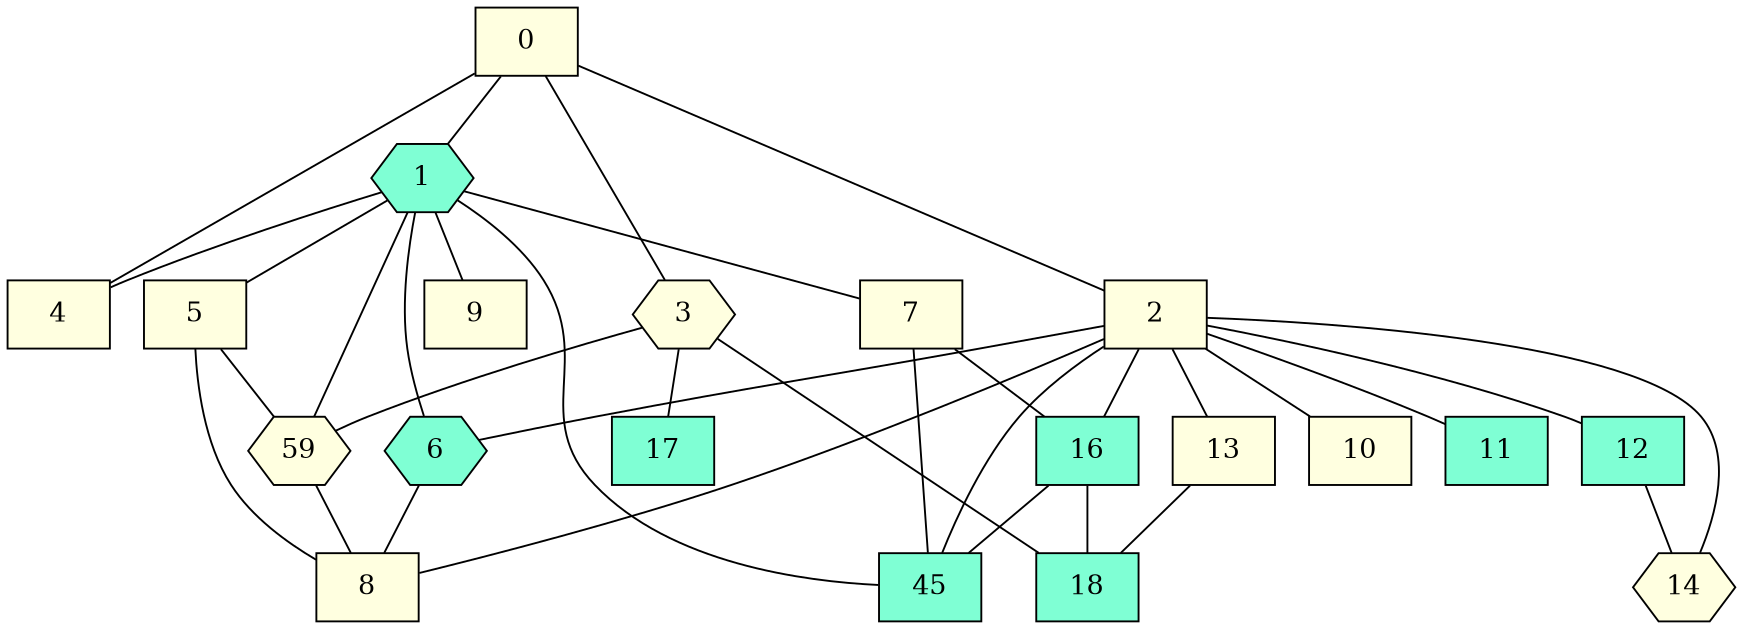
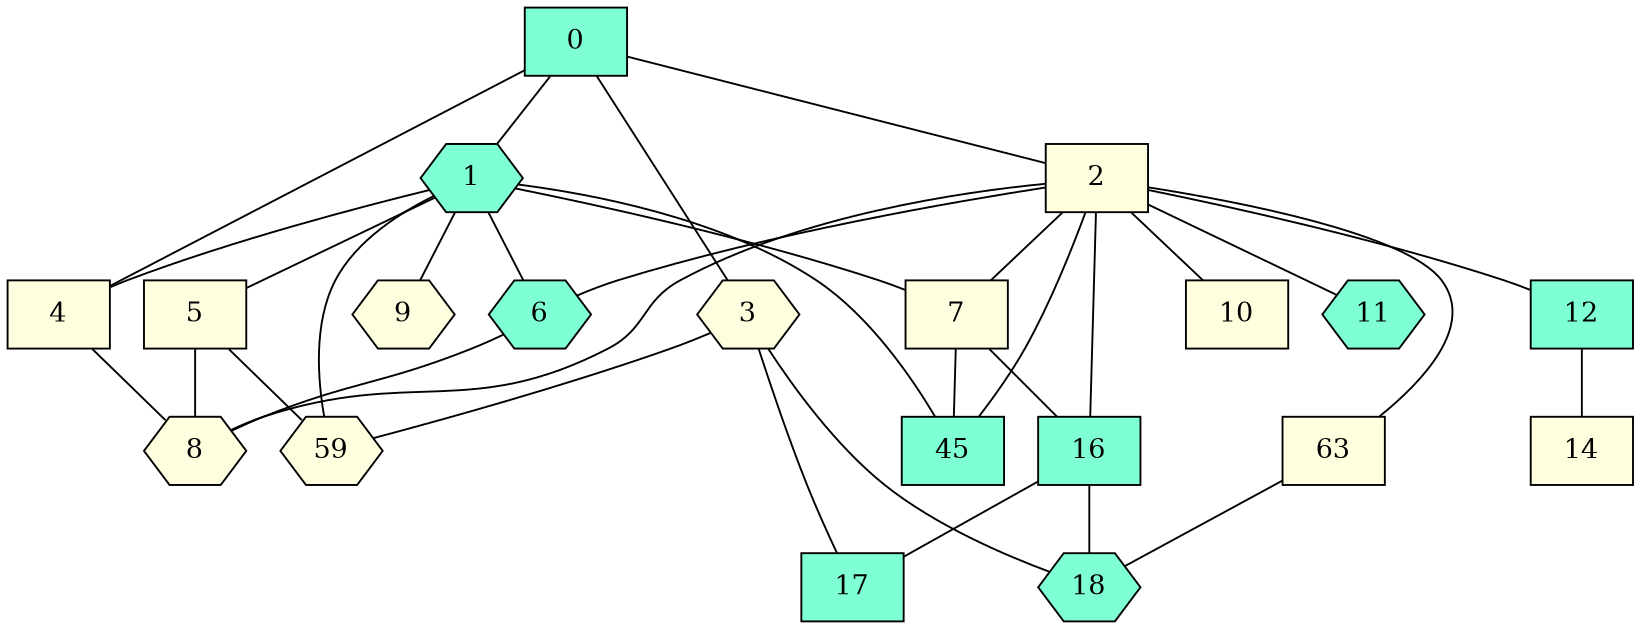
(527, 42) -> (576, 42)
(476, 314) -> (404, 314)
(1532, 350) -> (1027, 246)
(1224, 451) -> (1334, 451)
(1497, 451) -> (1373, 314)
(1011, 518) -> (971, 519)
(334, 519) -> (129, 385)
(368, 587) -> (195, 451)
(1087, 587) -> (1089, 587)
(1684, 587) -> (1582, 451)
